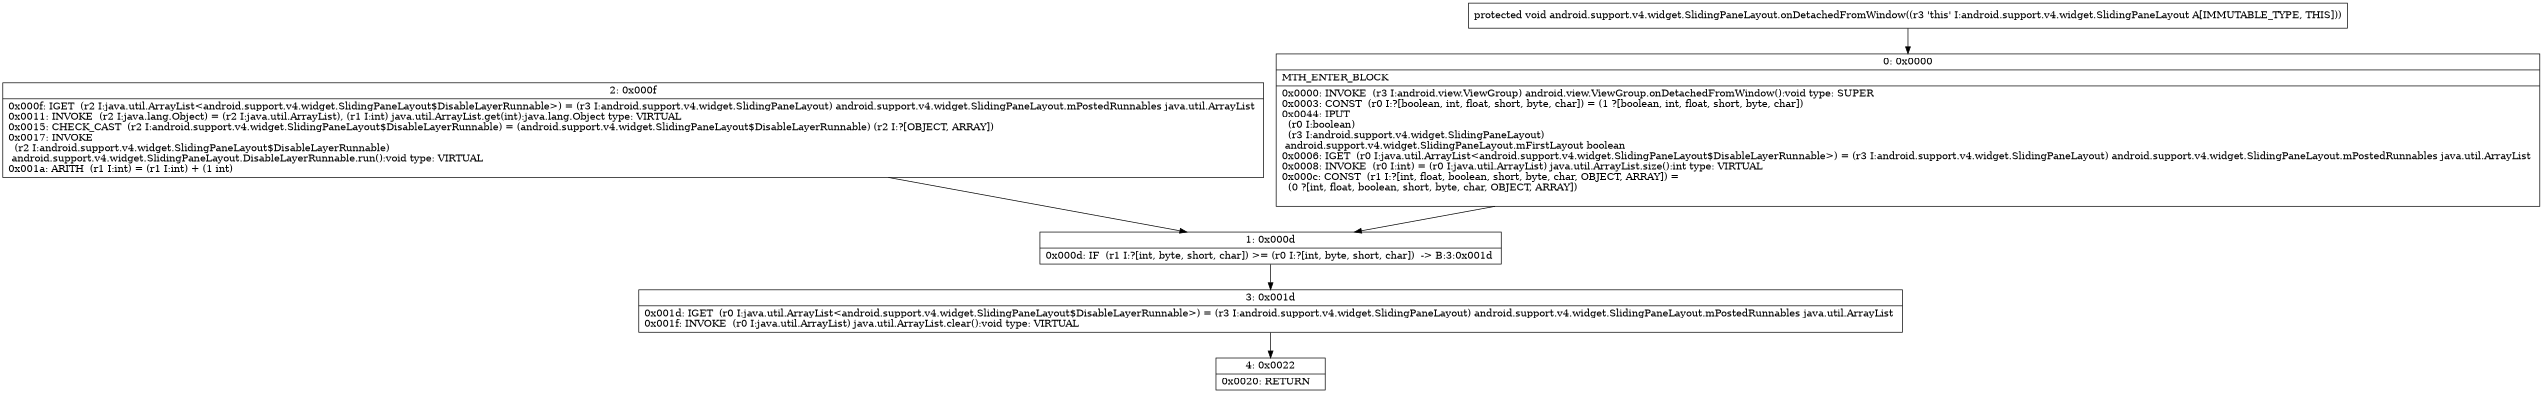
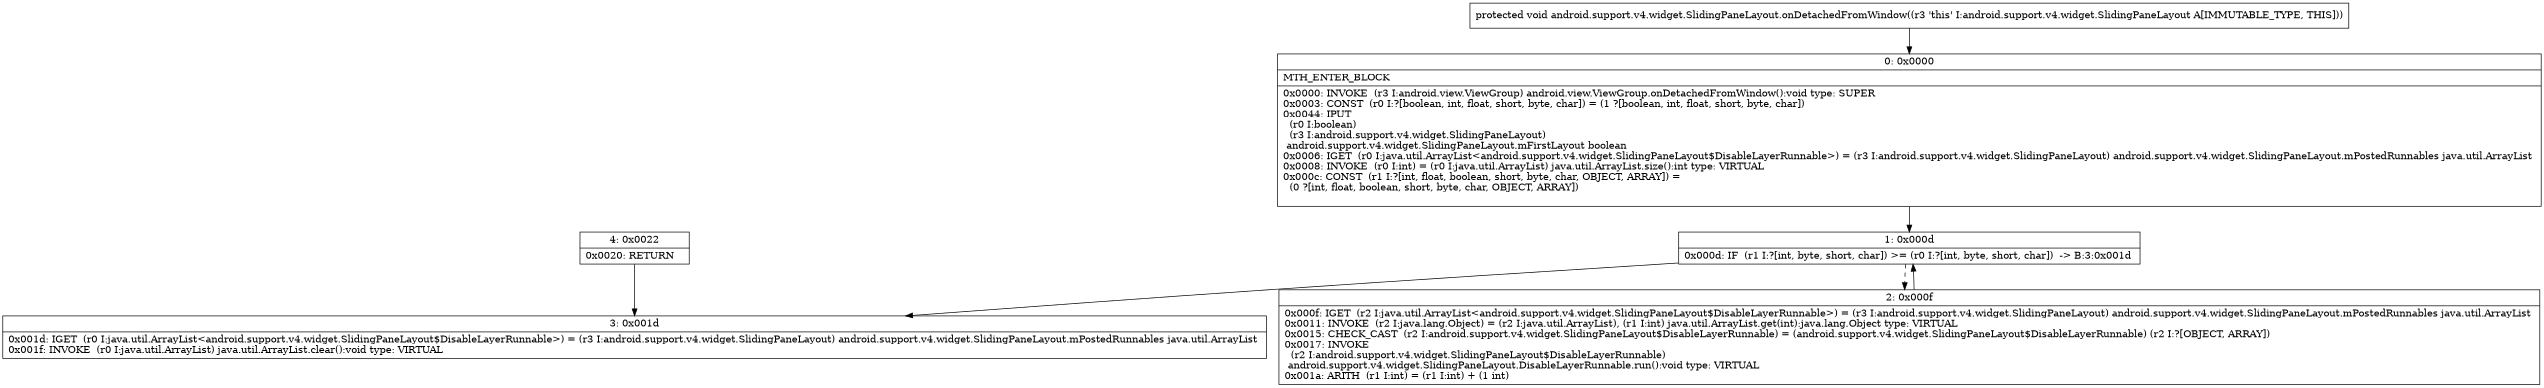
none -> (1905, 273)
(1271, 342) -> (635, 287)
